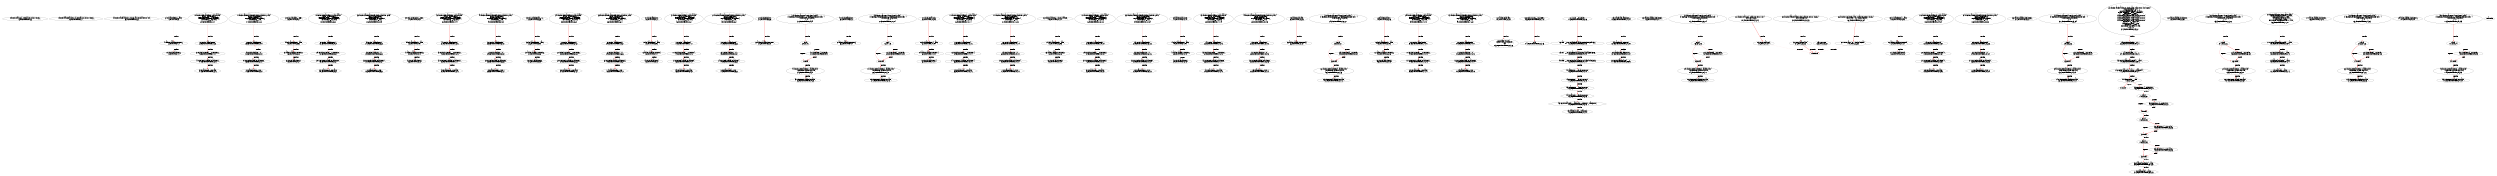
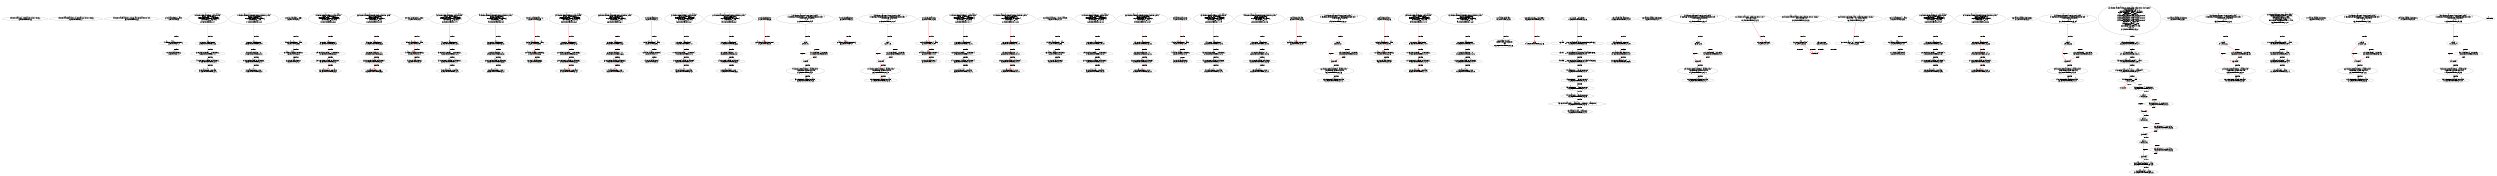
(256, 49) -> (251, 48)
